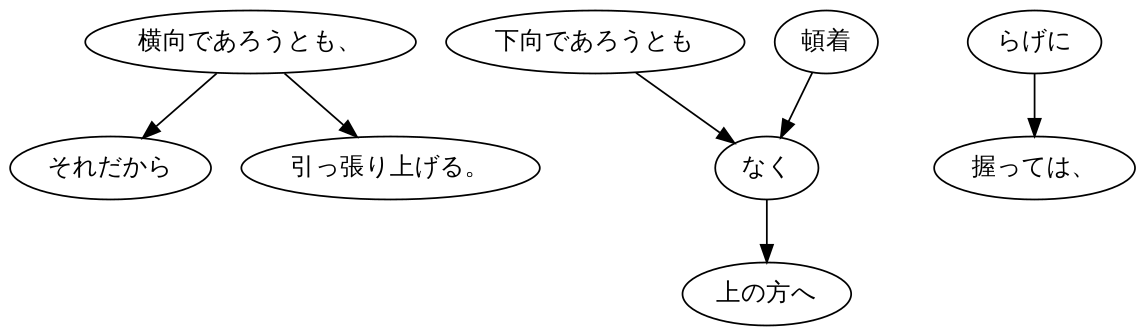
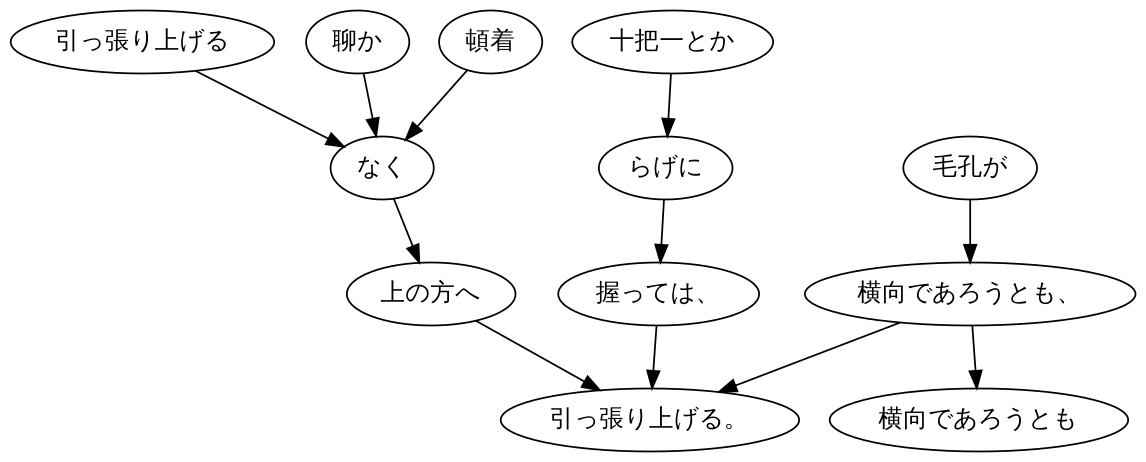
none -> (358, 42)
(595, 42) -> (142, 42)
none -> (673, 42)
(111, 168) -> (979, 420)
none -> (970, 168)
none -> (655, 348)
none -> (530, 351)
